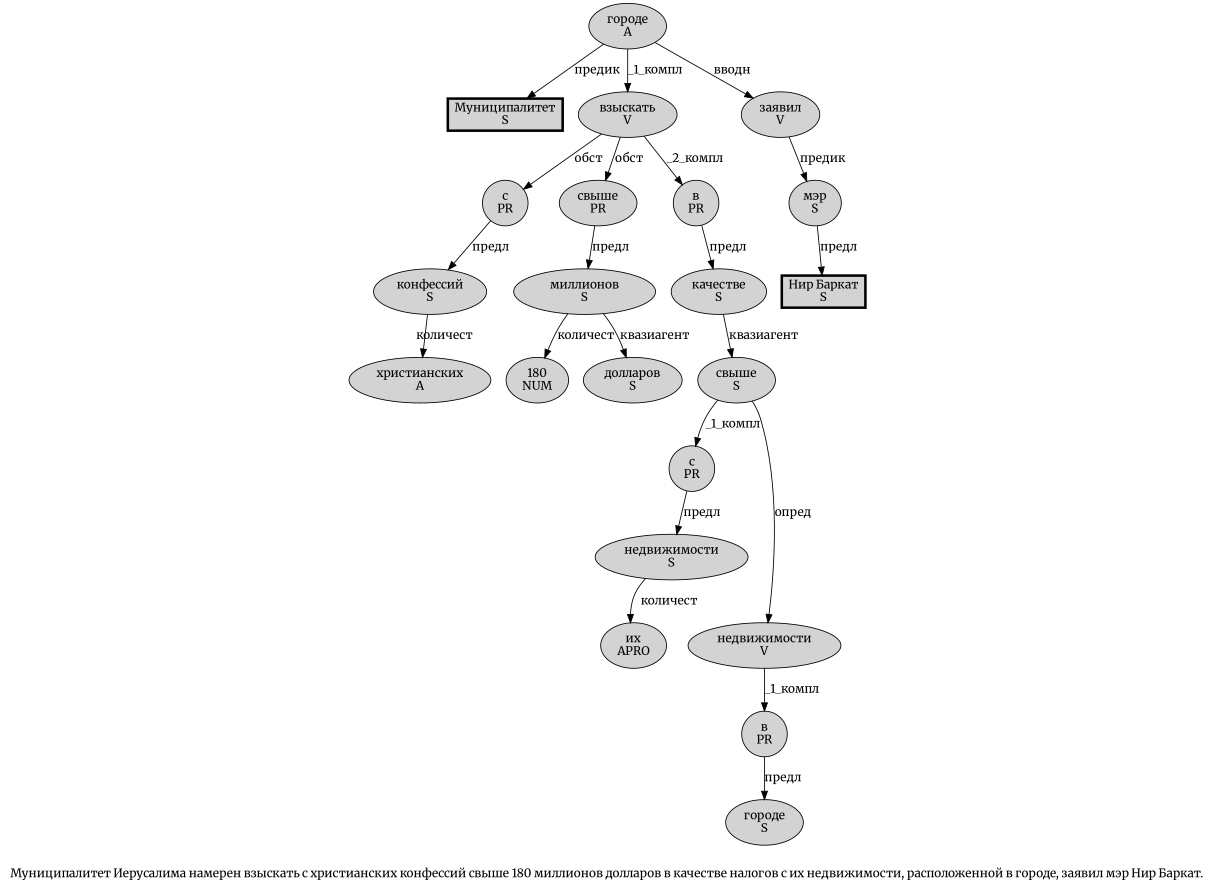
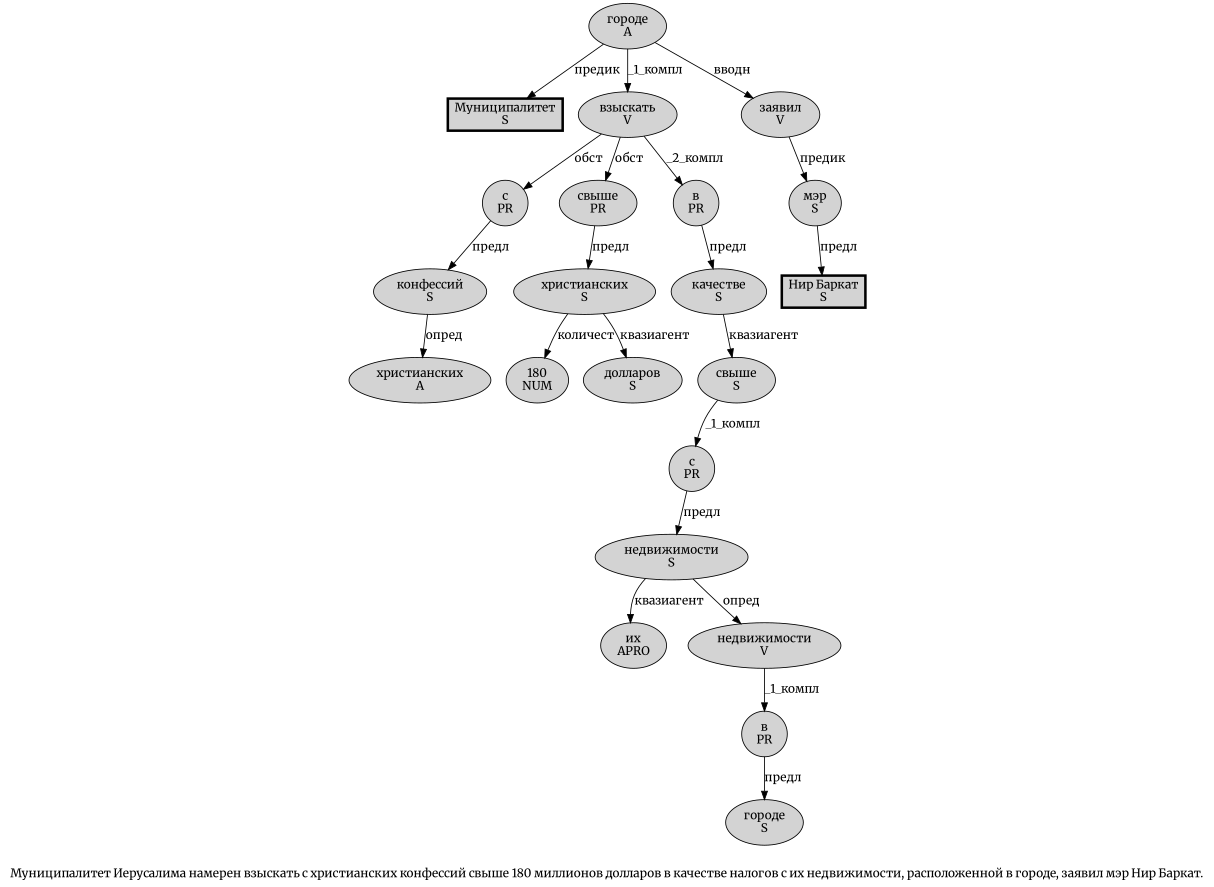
(585, 292) -> (585, 292)
(444, 336) -> (444, 336)
(774, 506) -> (714, 599)
(669, 601) -> (669, 601)
